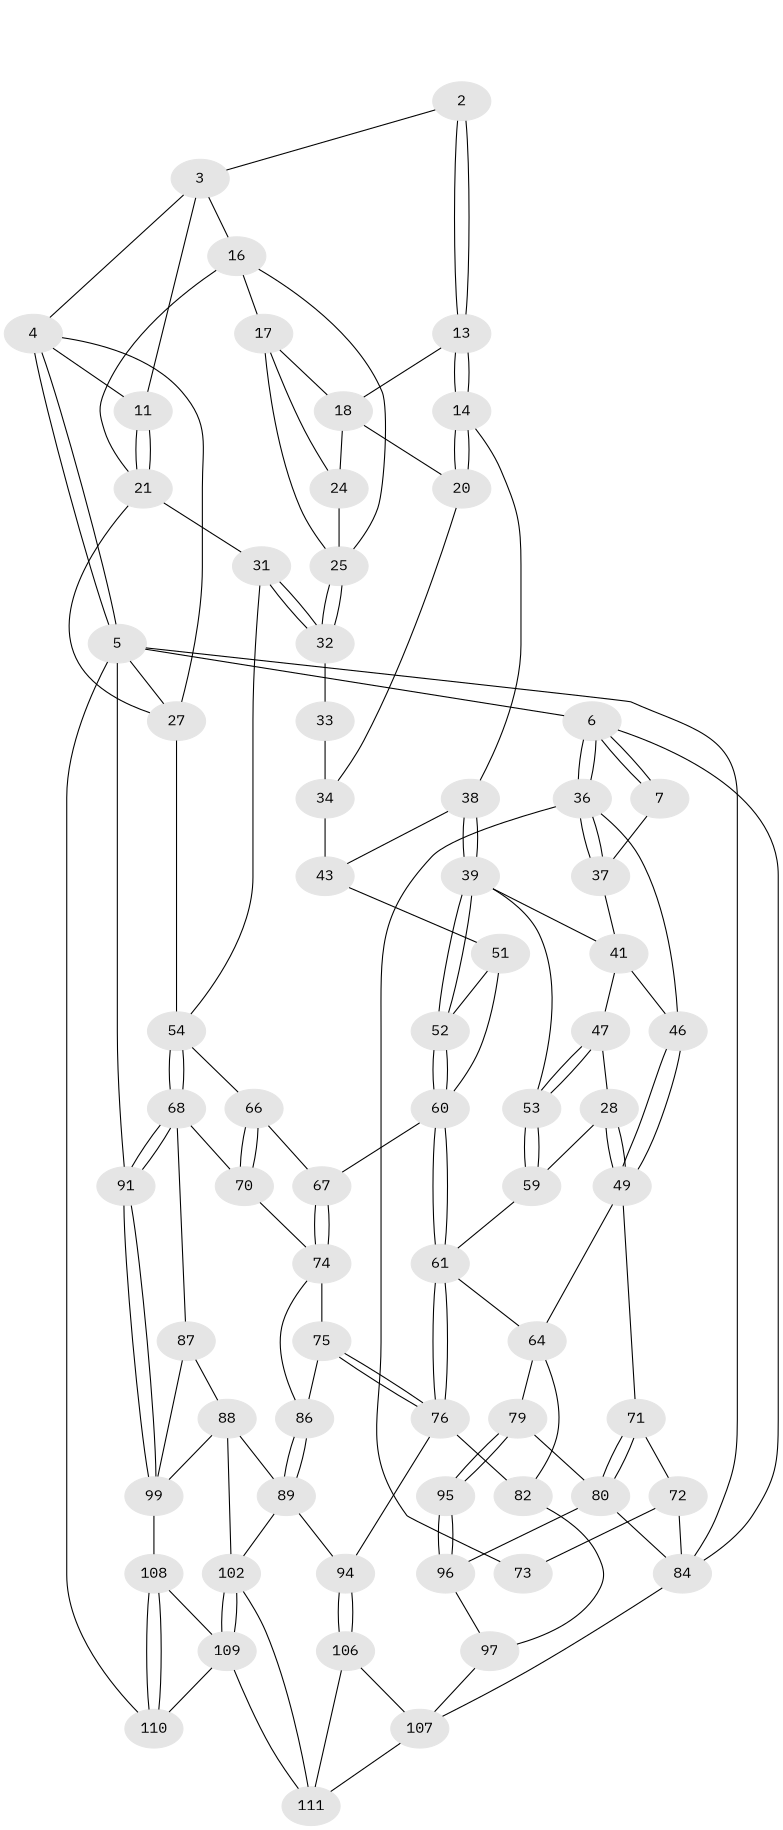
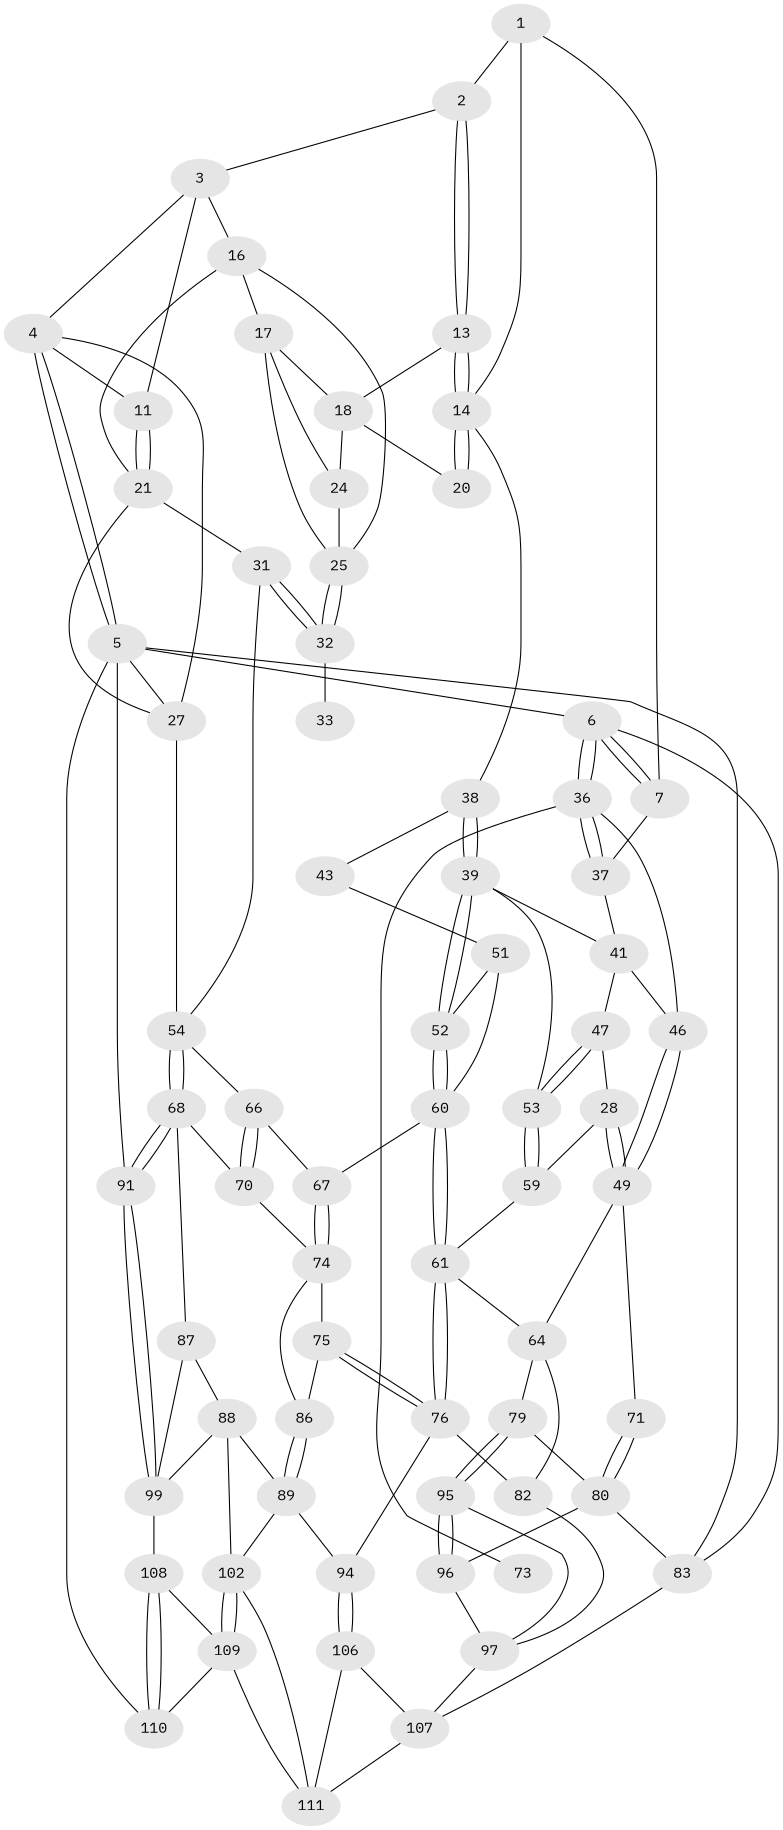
none -> (521, 24)
(325, 799) -> none
(678, 1496) -> none
none -> (563, 1557)
(682, 1574) -> (682, 1574)
